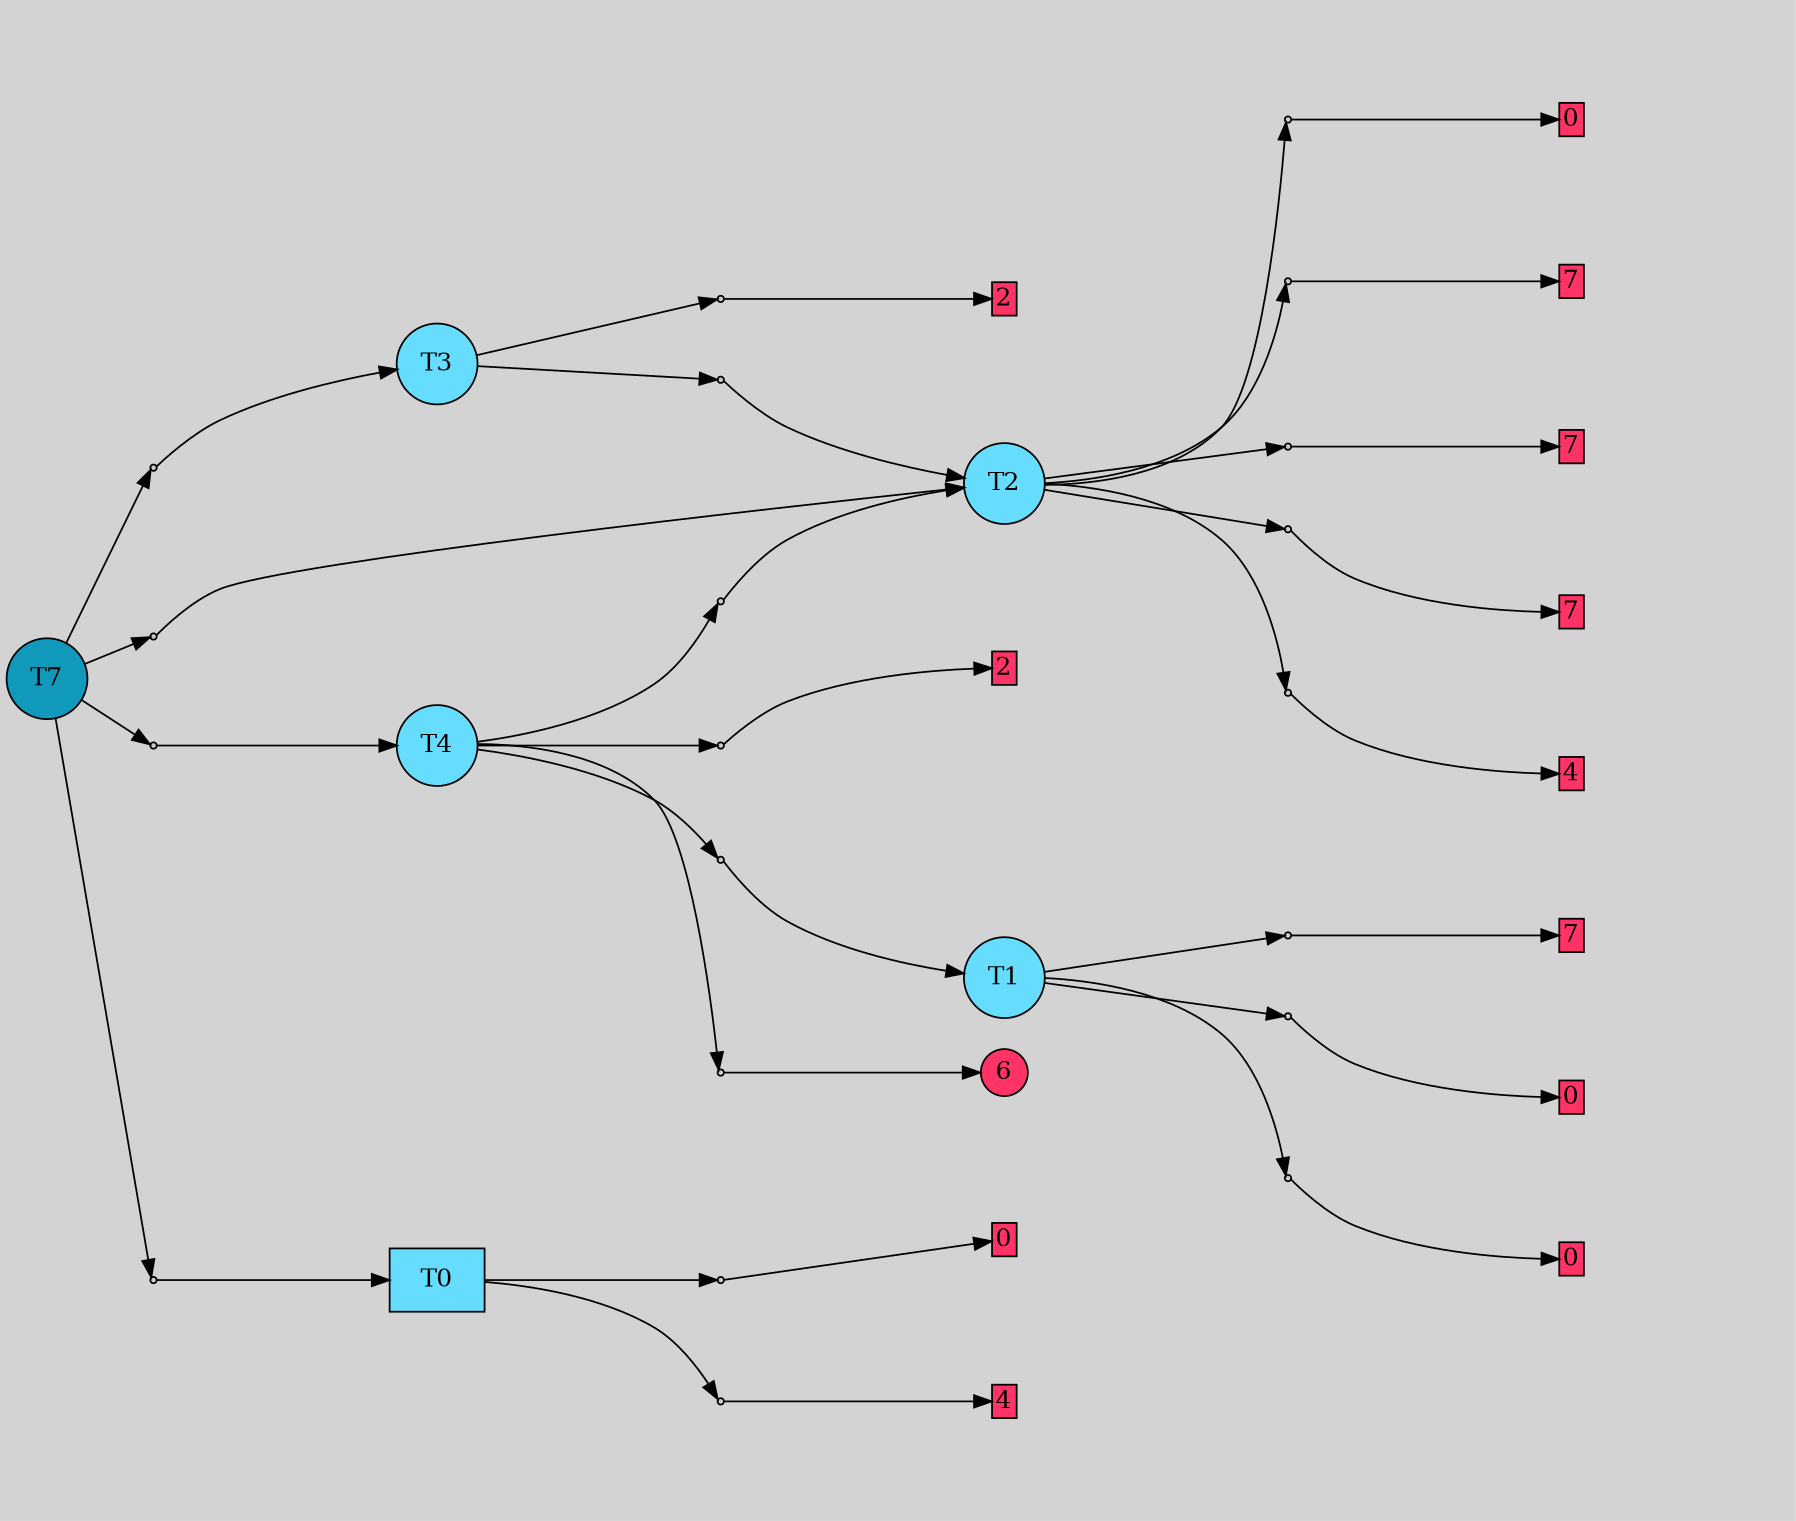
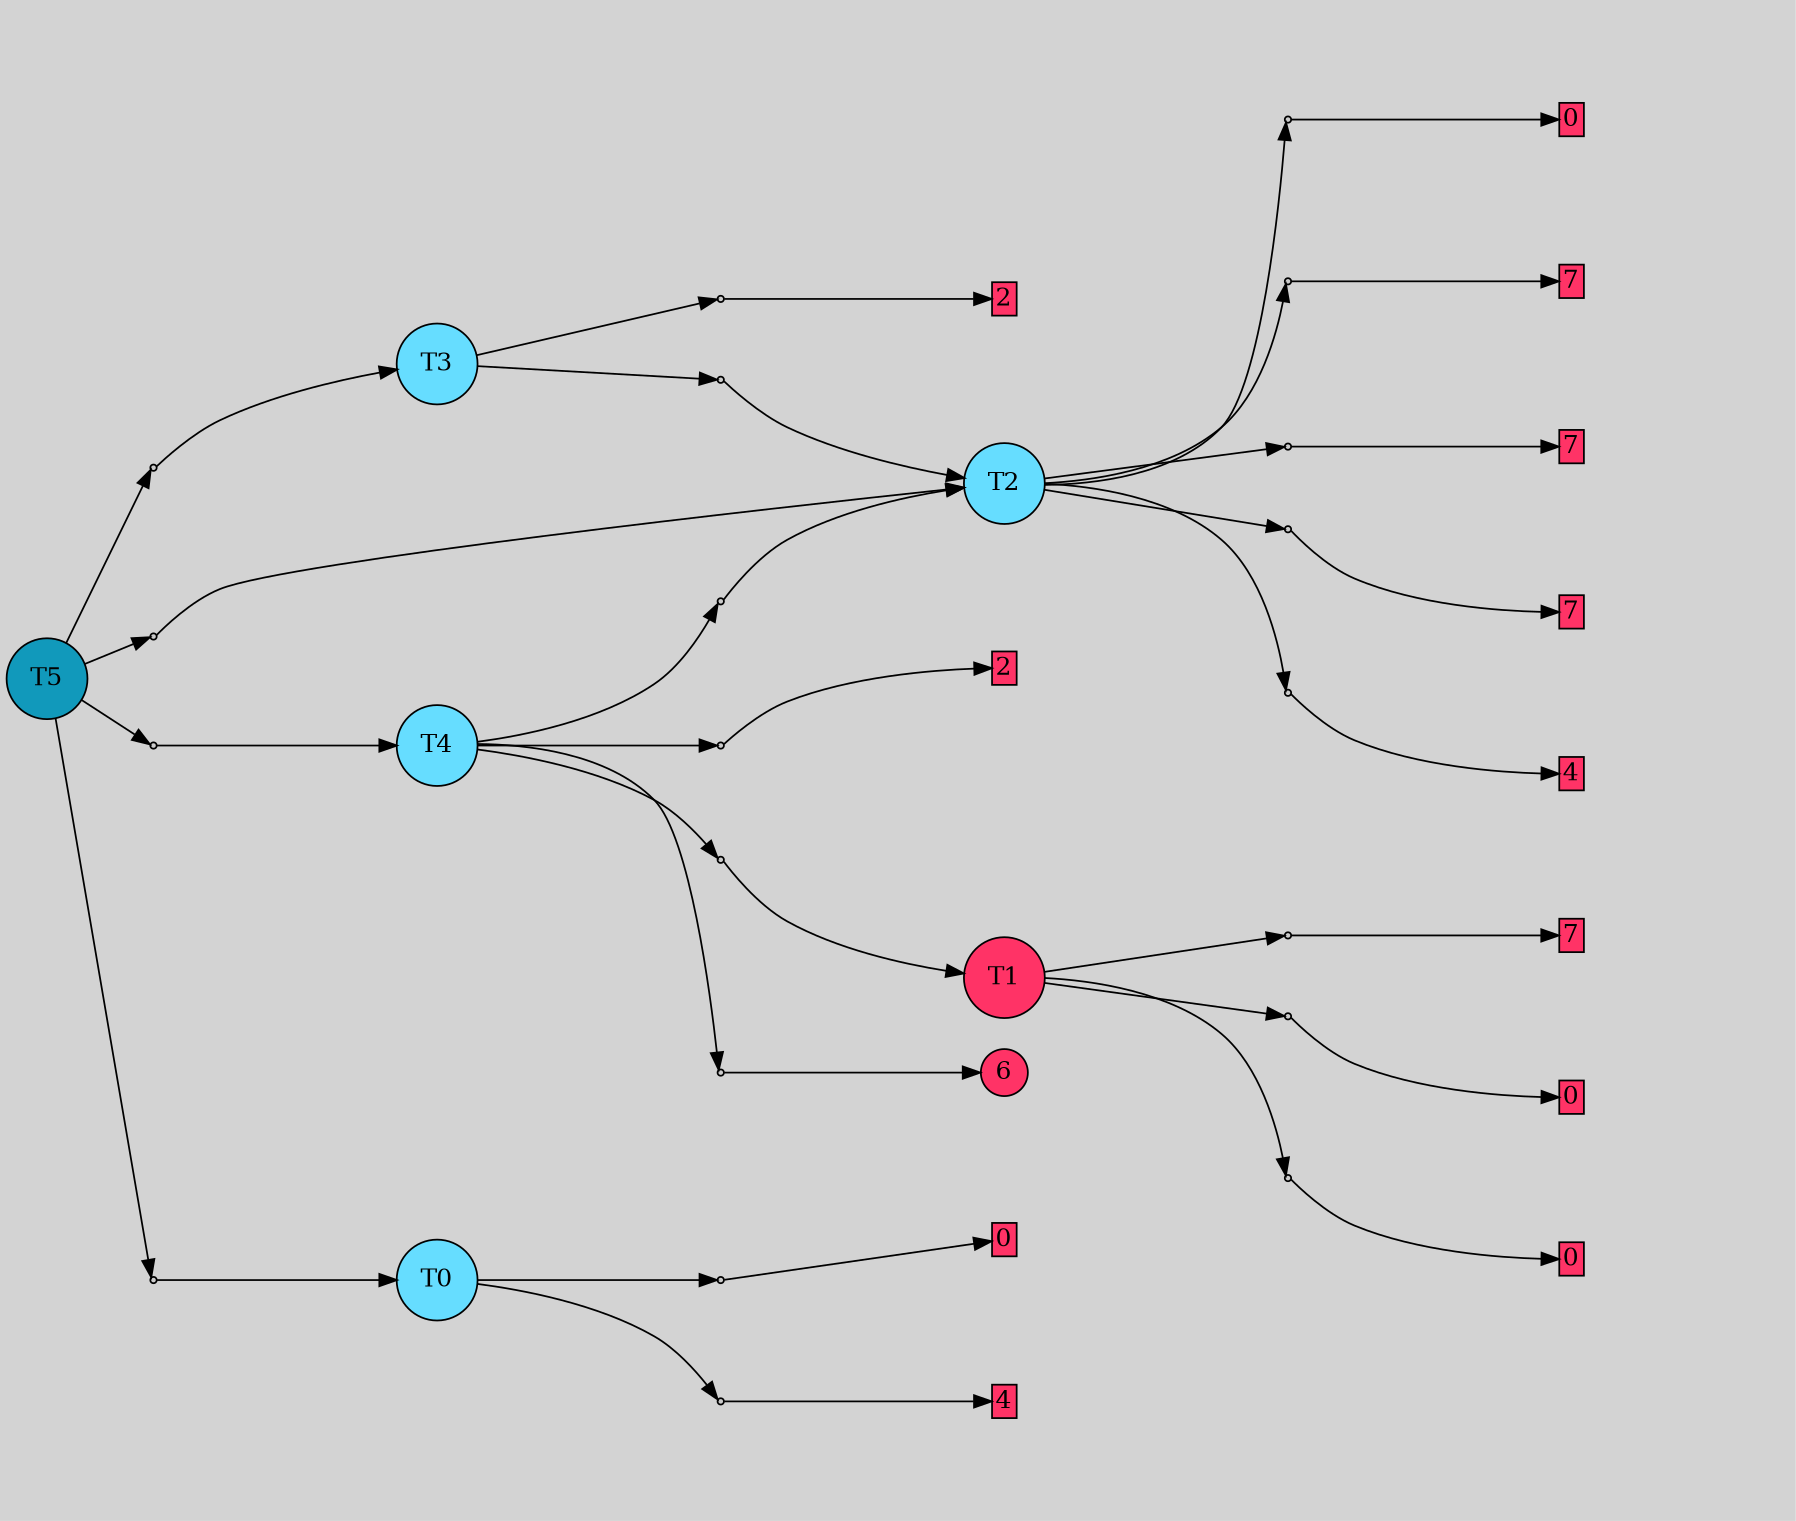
(47, 679) -> (47, 679)
(1004, 978) -> (1004, 978)
(437, 1280) -> (437, 1280)
